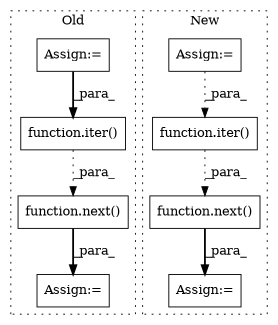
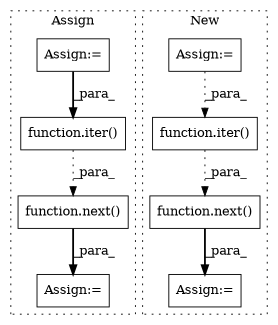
(73, 21) -> (73, 21)
